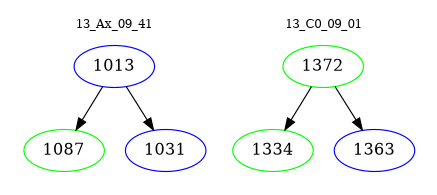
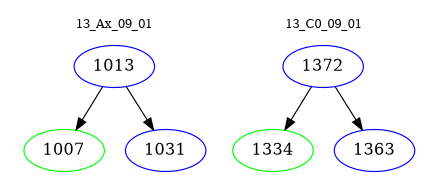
(114, 25) -> (114, 25)
(323, 66) -> (323, 66)
(64, 150) -> (64, 150)
